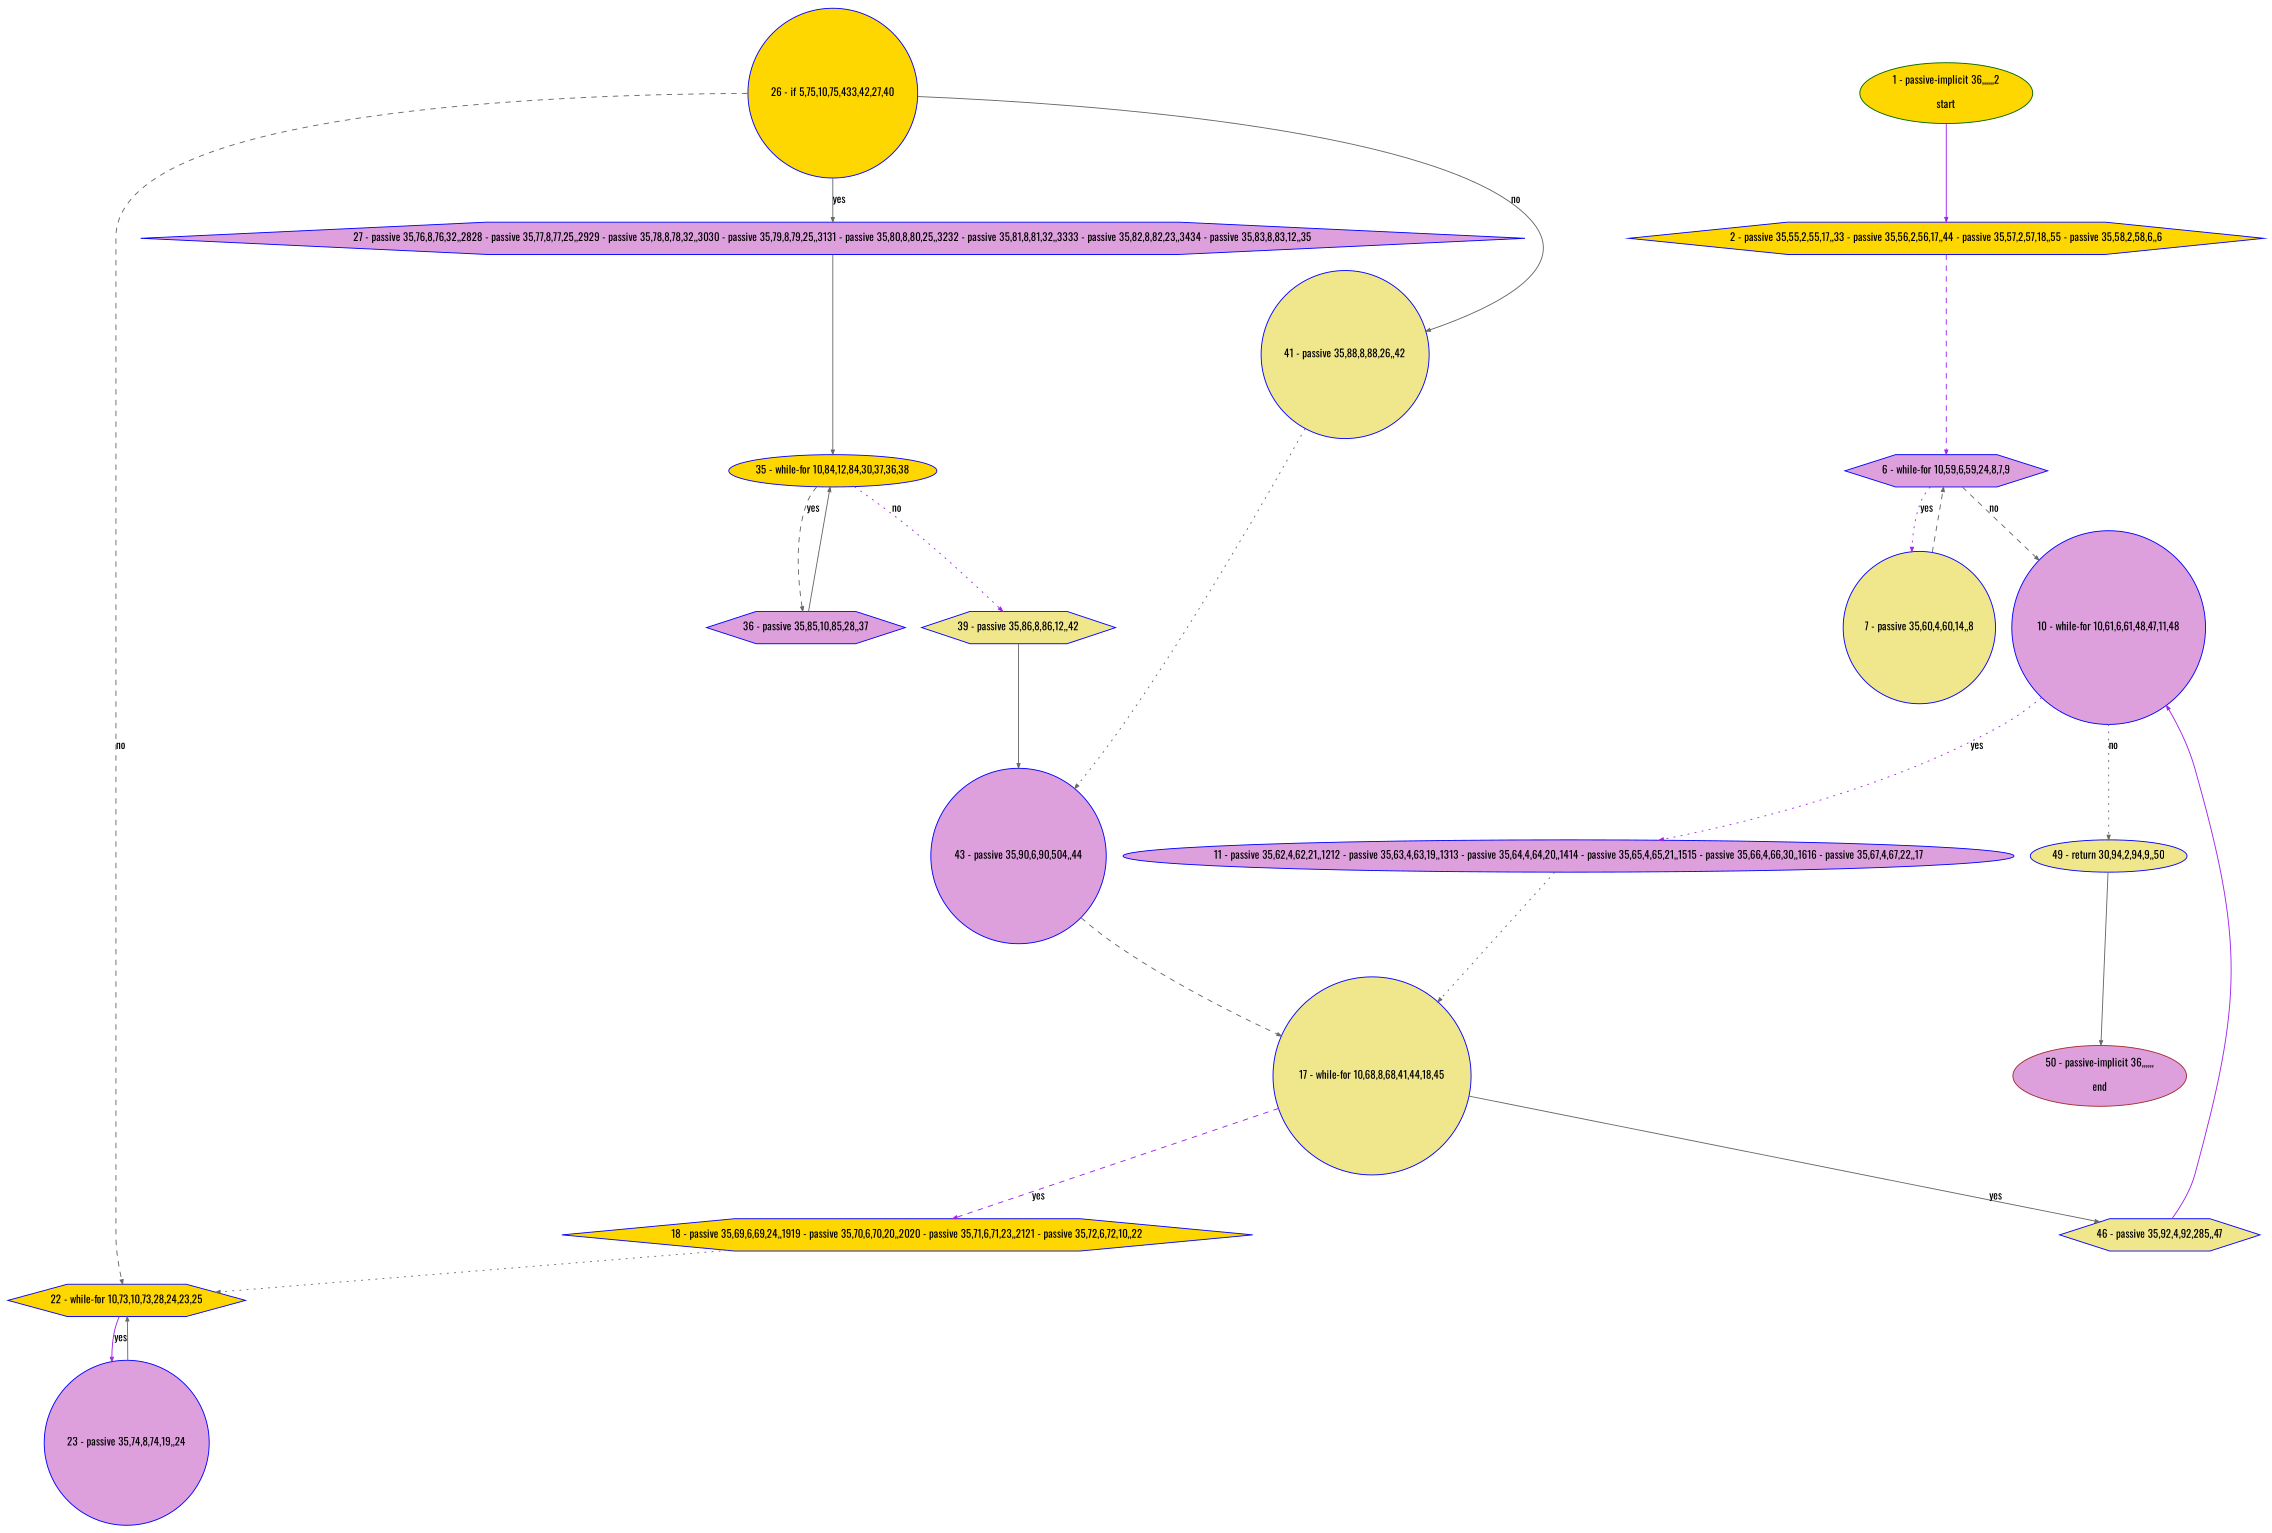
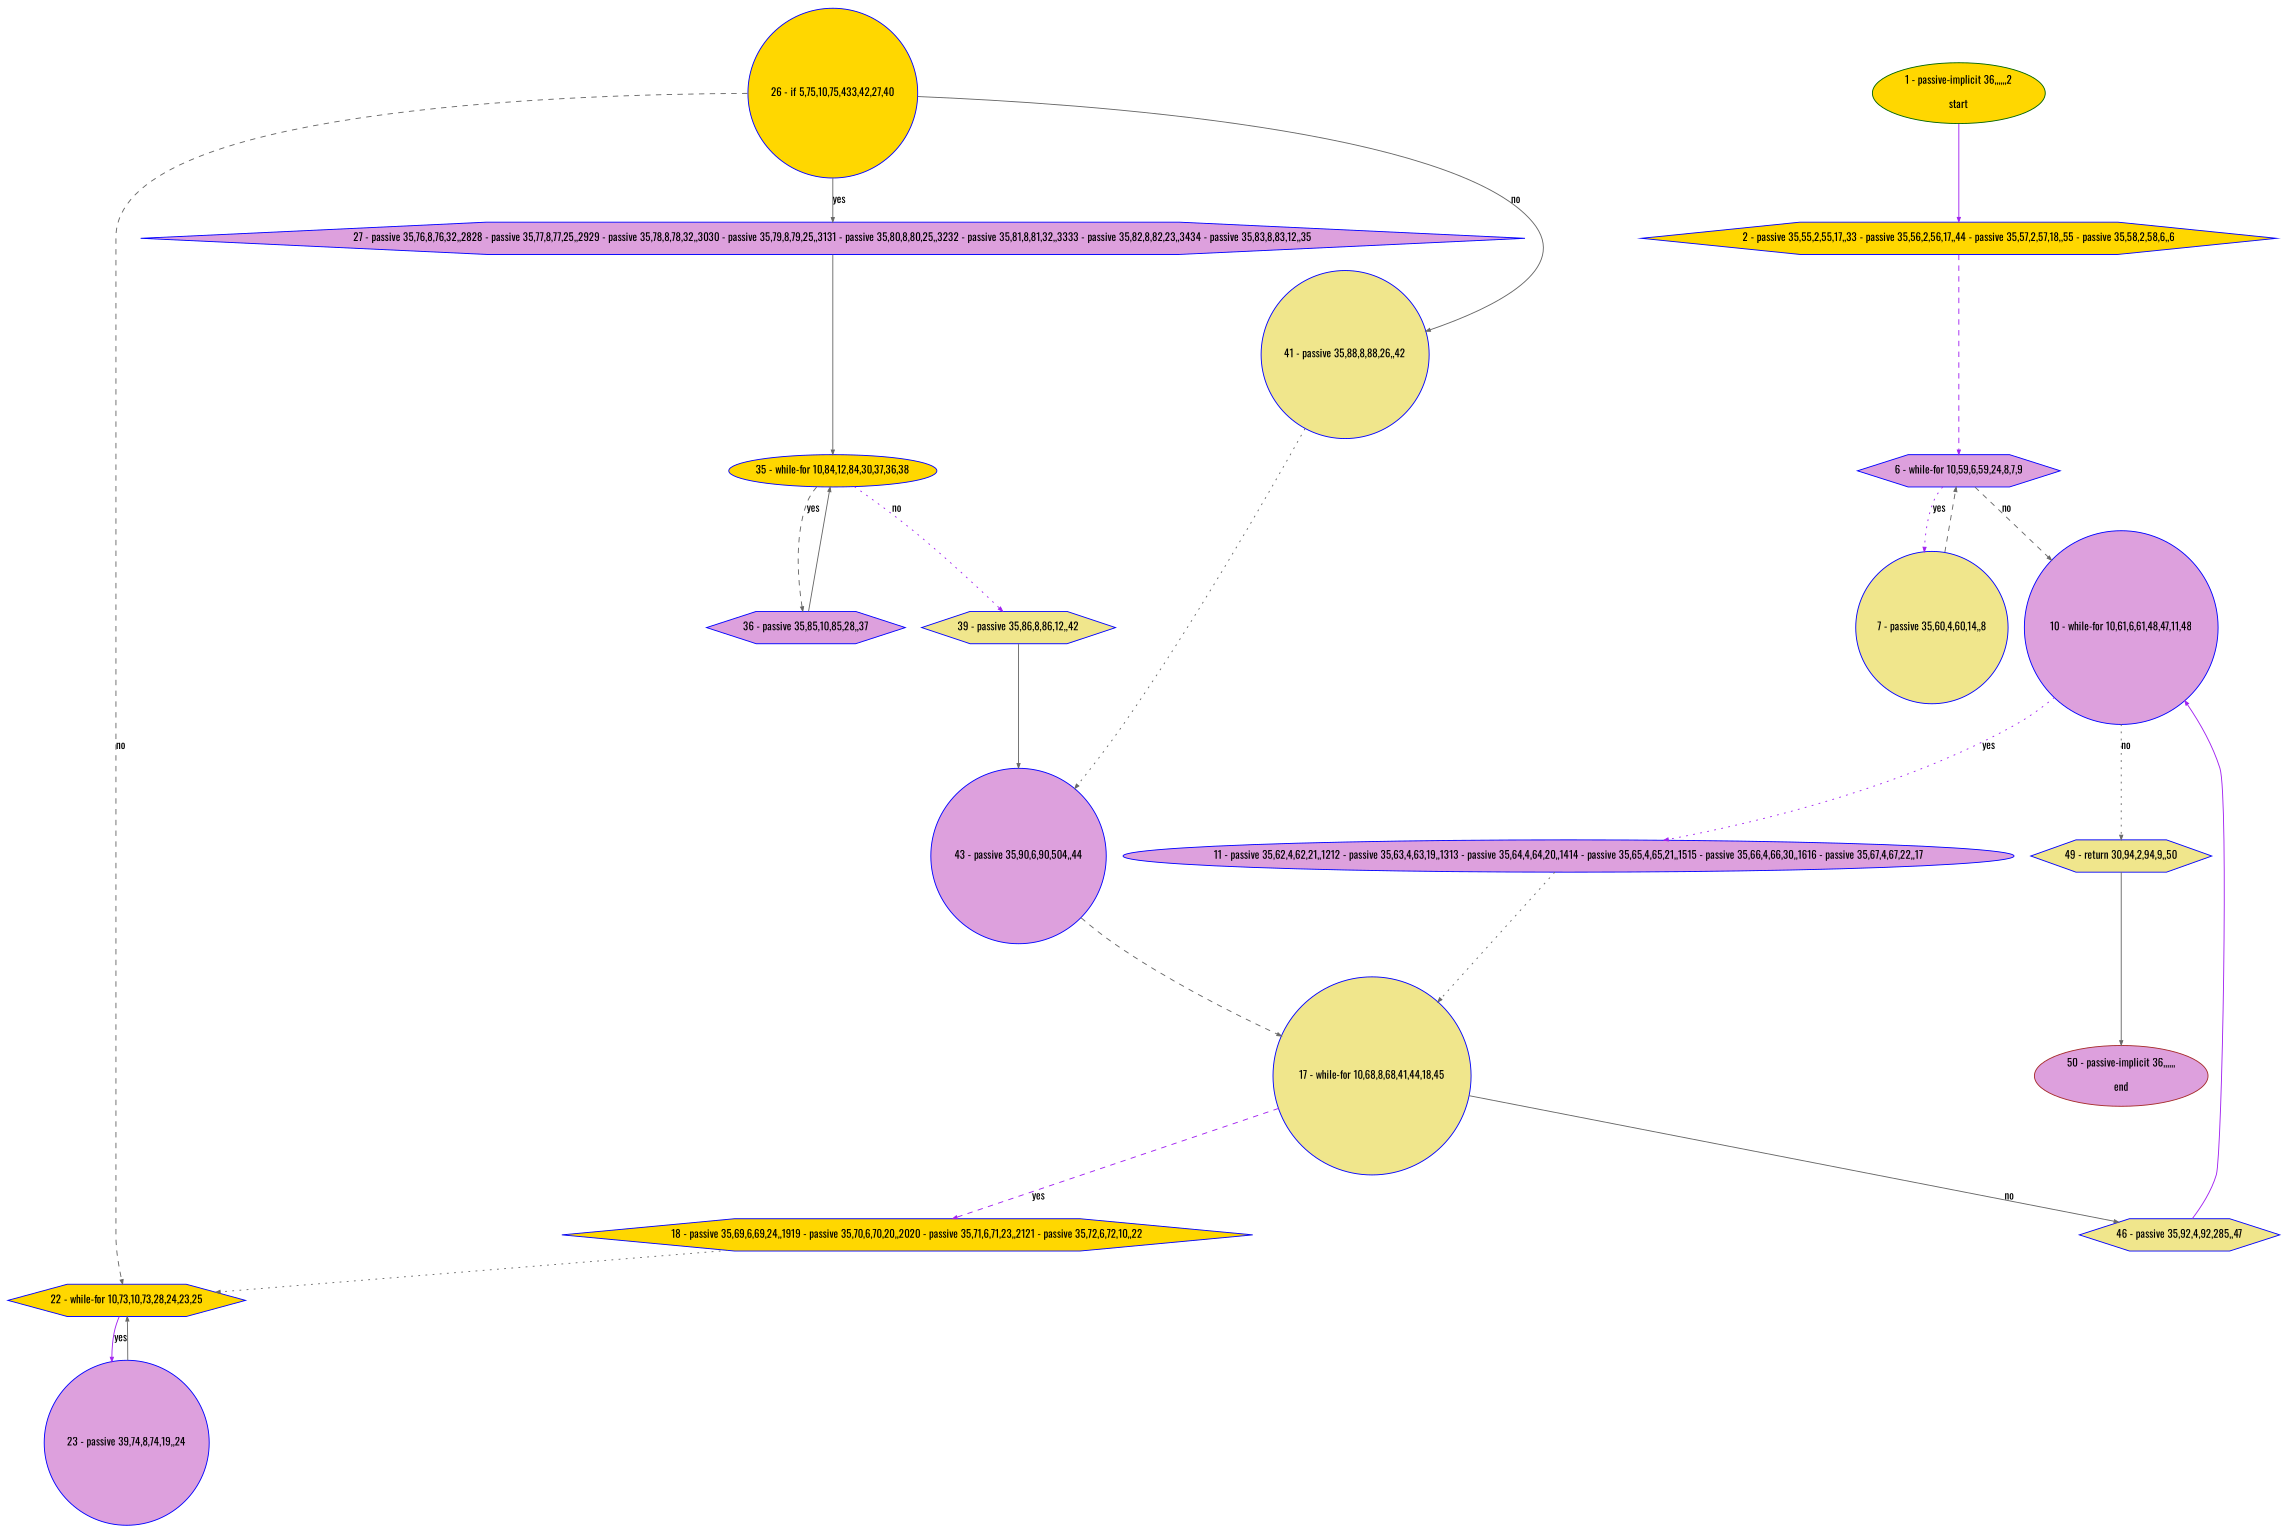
(2109, 856) -> (2121, 856)
(1996, 1197) -> (2010, 1197)
(127, 1443) -> (127, 1443)
